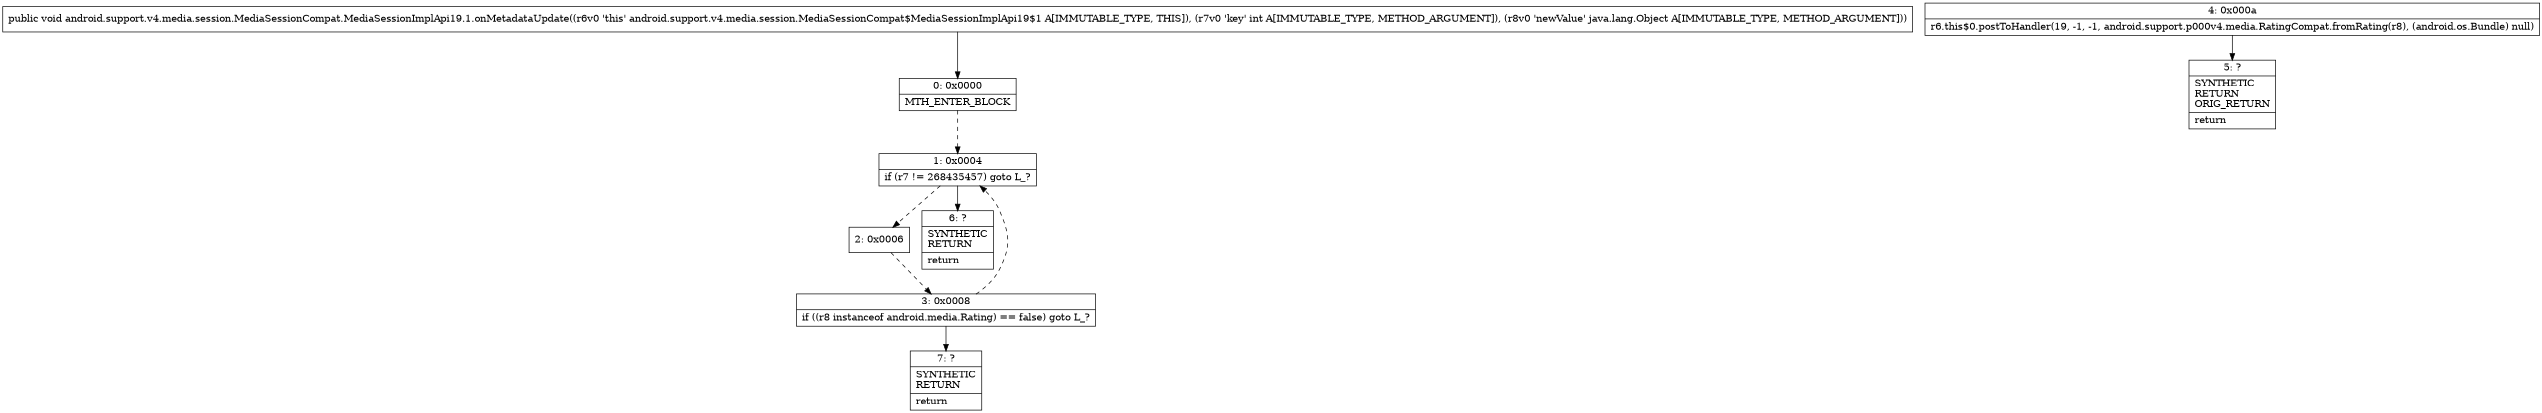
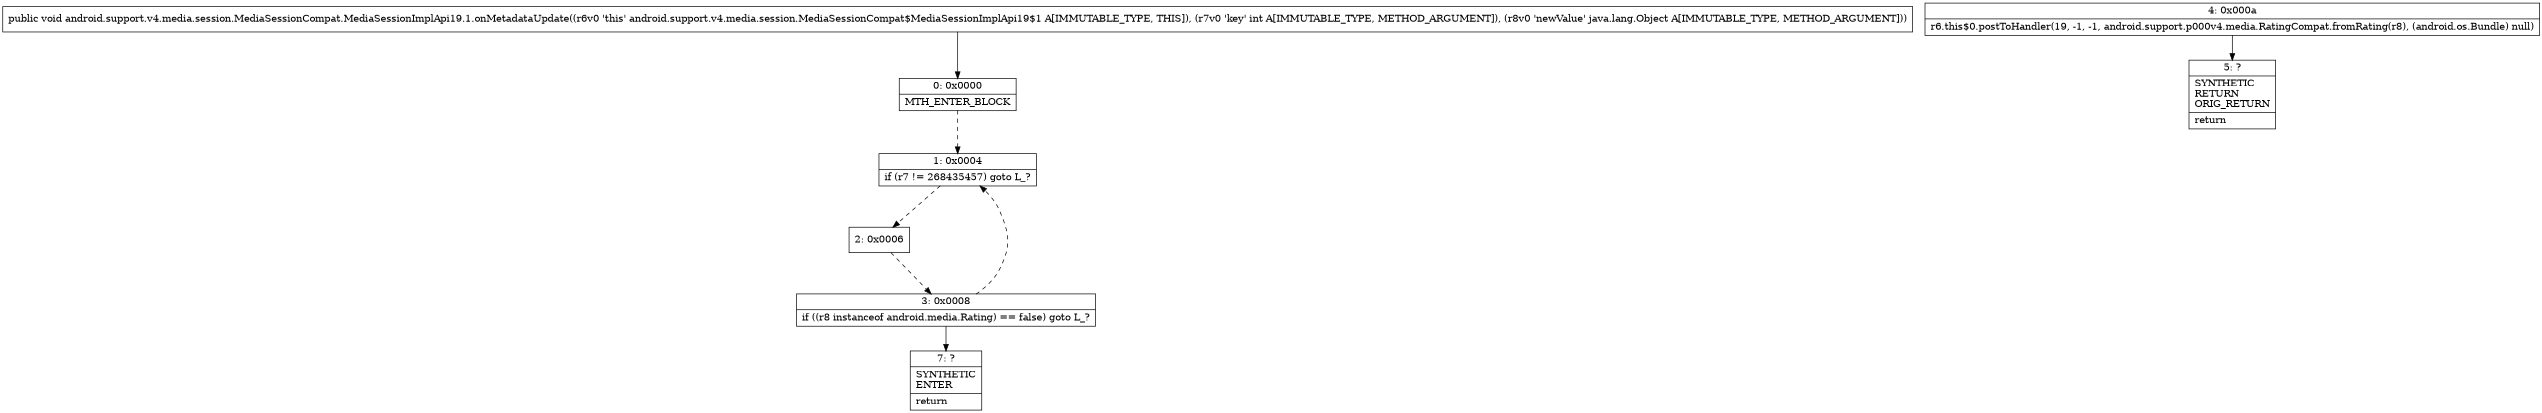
(958, 240) -> none
(938, 385) -> (934, 385)
